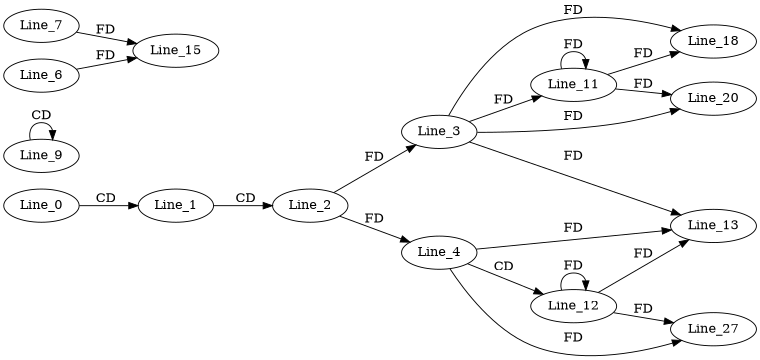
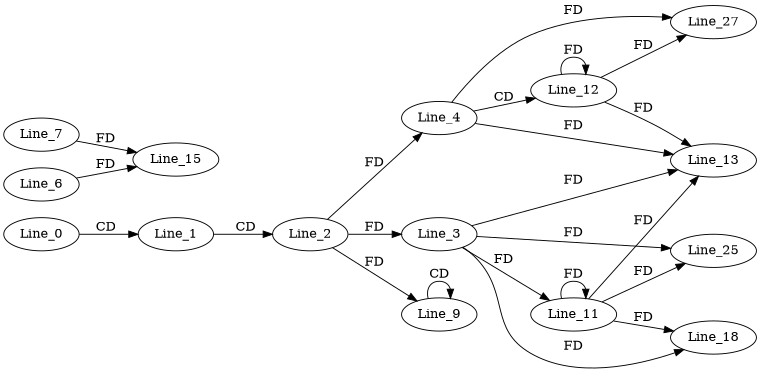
(713, 99) -> (713, 251)
none -> (643, 238)
none -> (371, 272)
